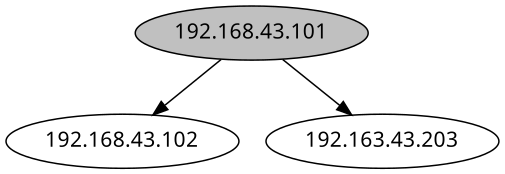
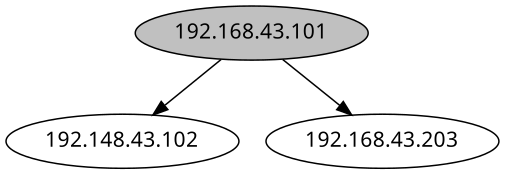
(122, 141) -> (122, 141)
(382, 141) -> (382, 141)
